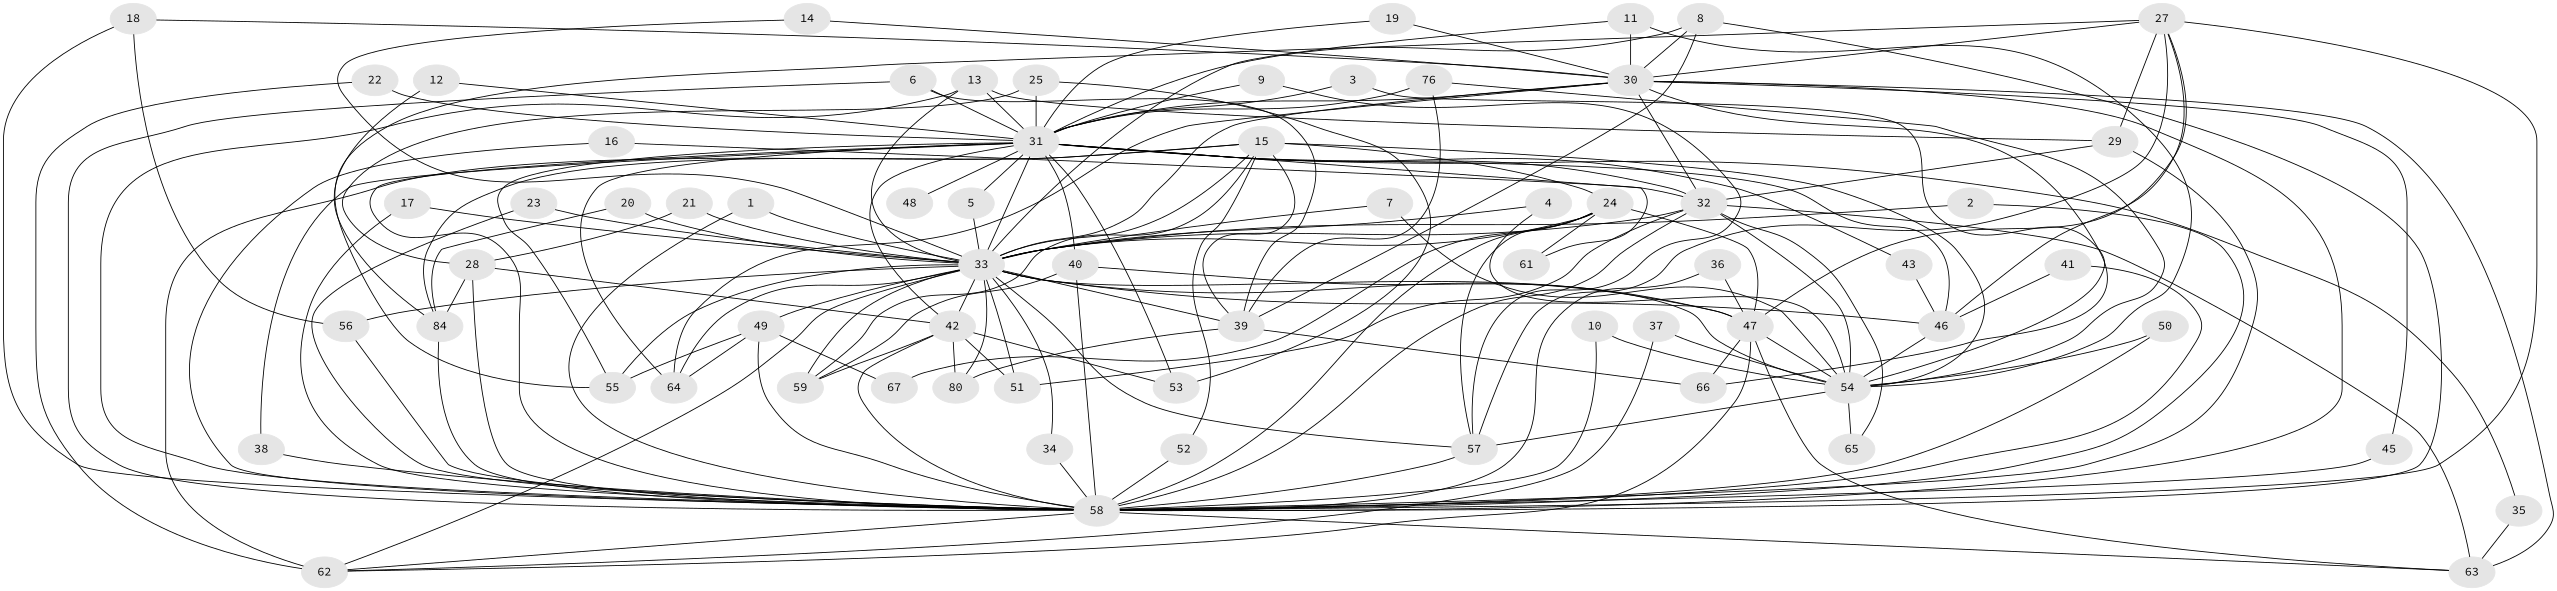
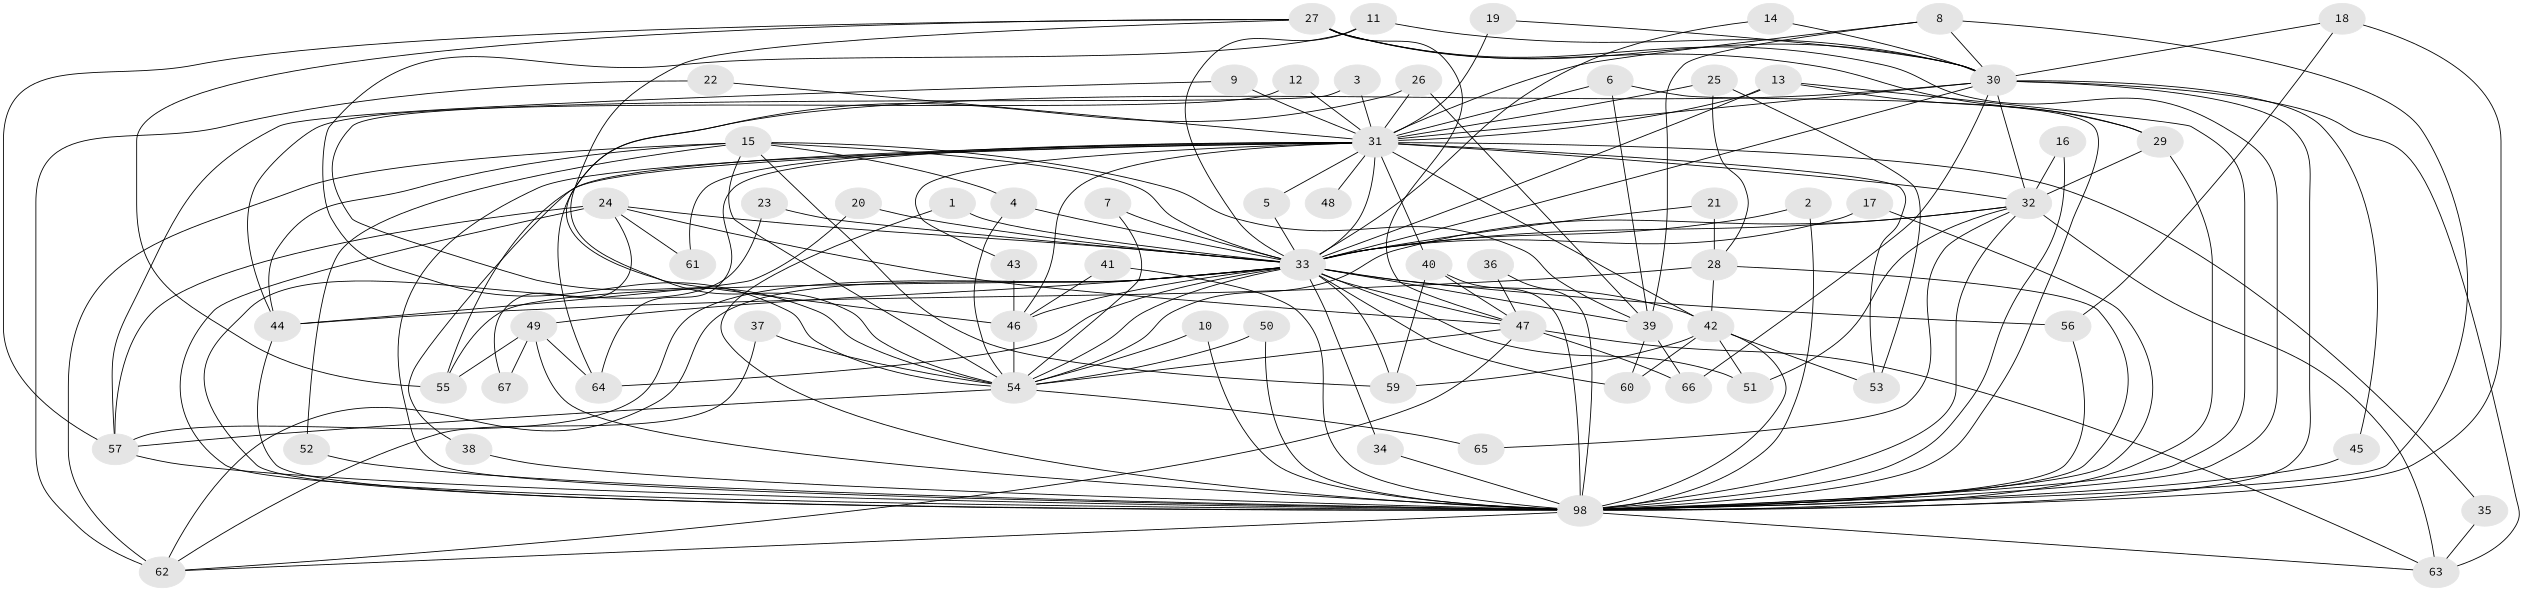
(1429, 80) -> (1419, 80)
(1409, 154) -> (885, 163)
(440, 326) -> (278, 326)
(956, 388) -> (1627, 388)
(1097, 511) -> (1580, 511)
